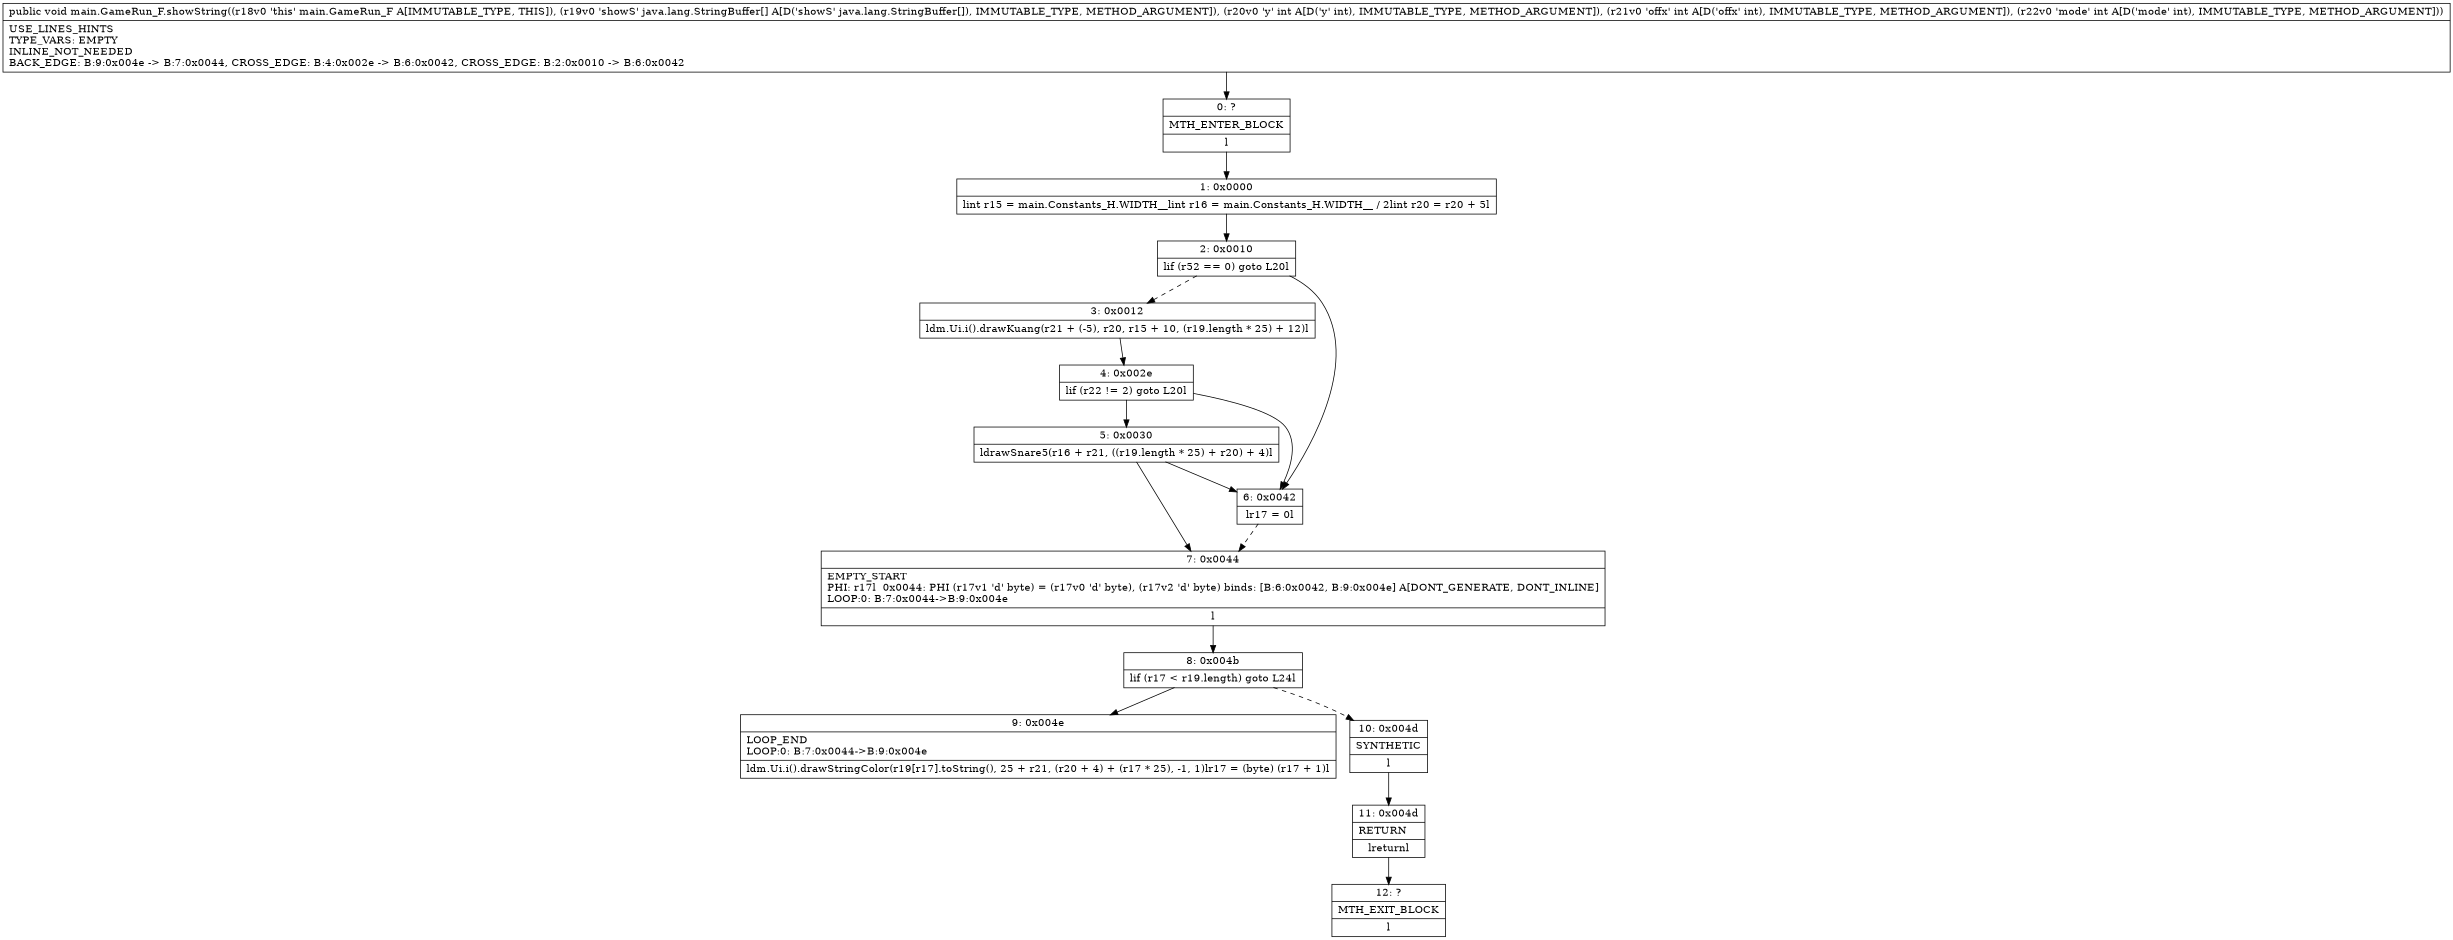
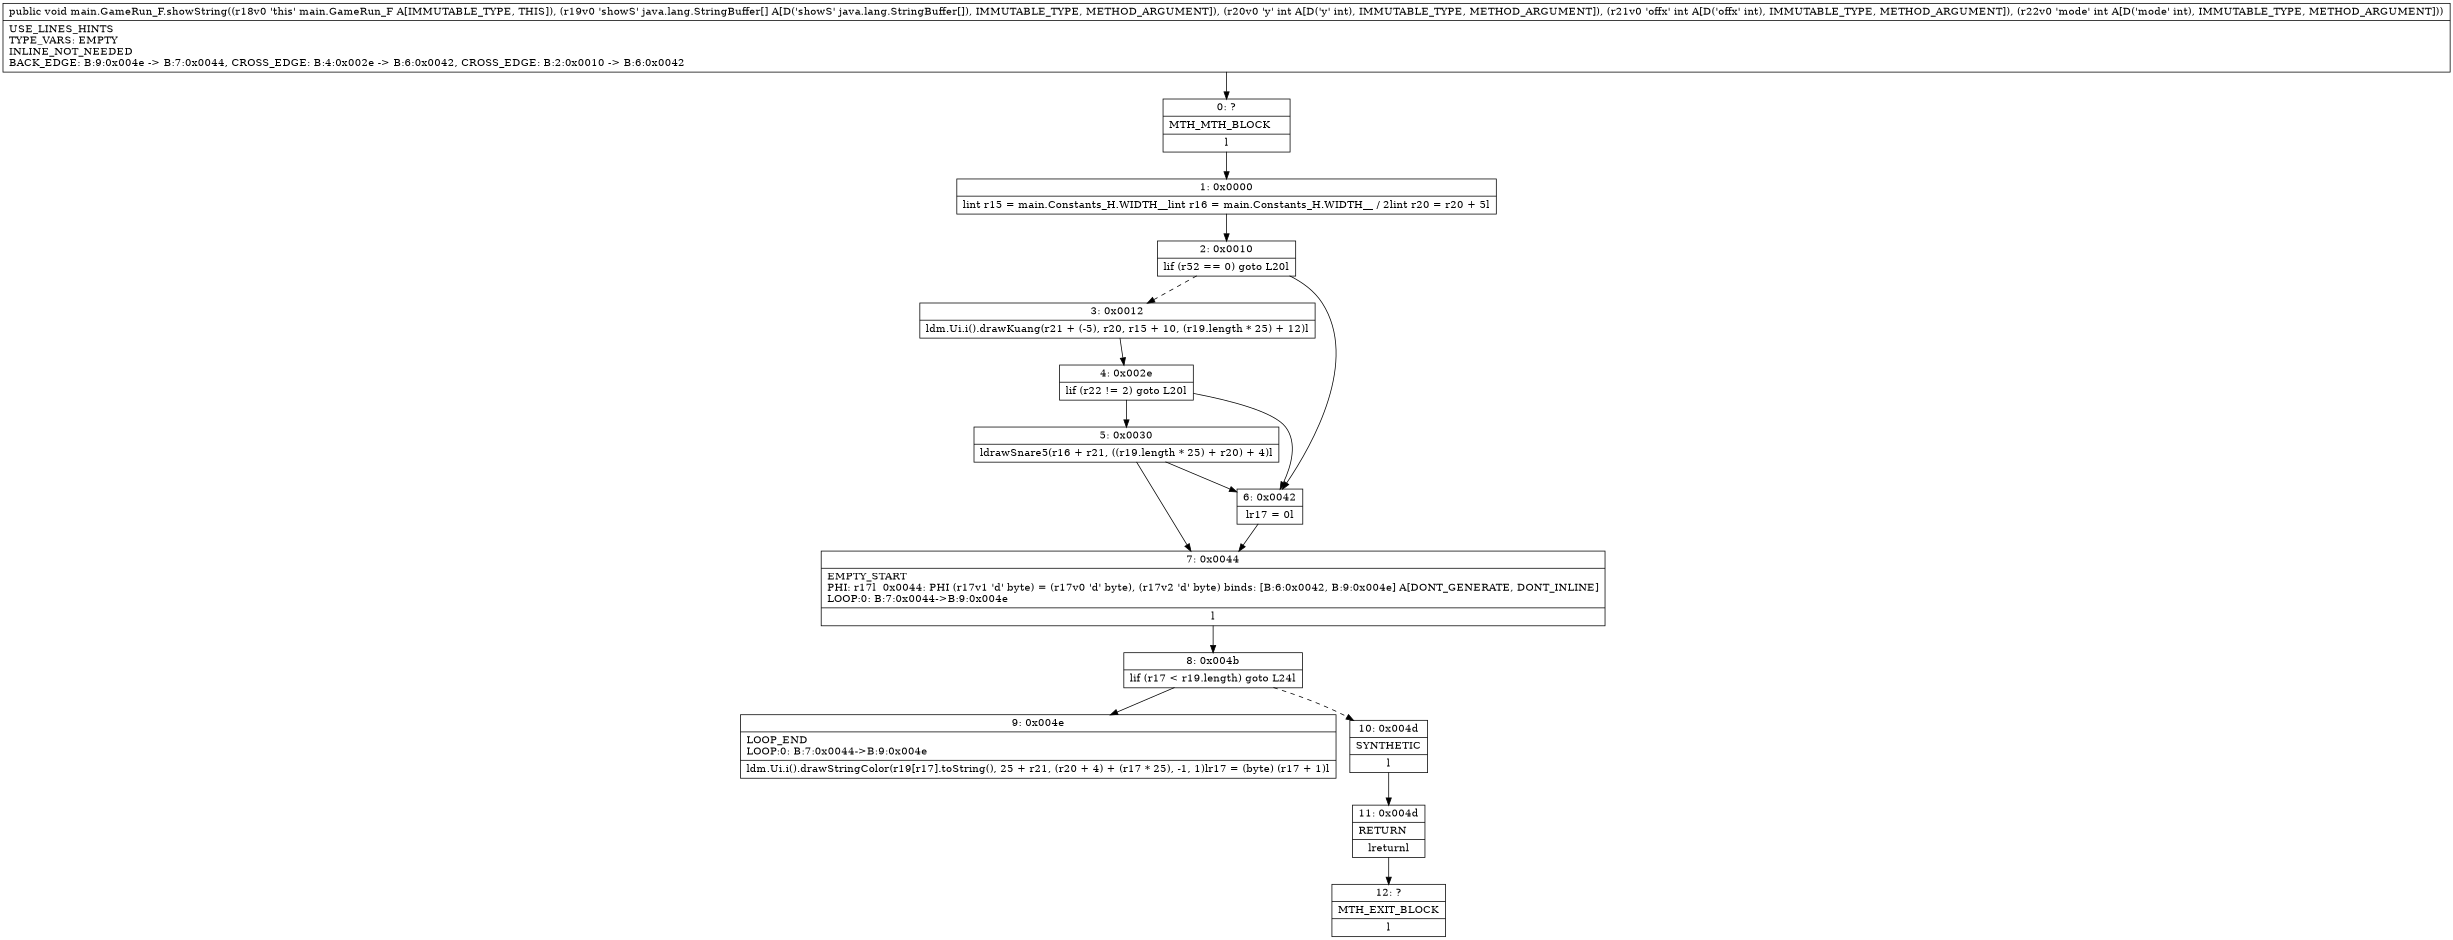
(1227, 125) -> (1220, 125)
(1251, 535) -> (1251, 535)
